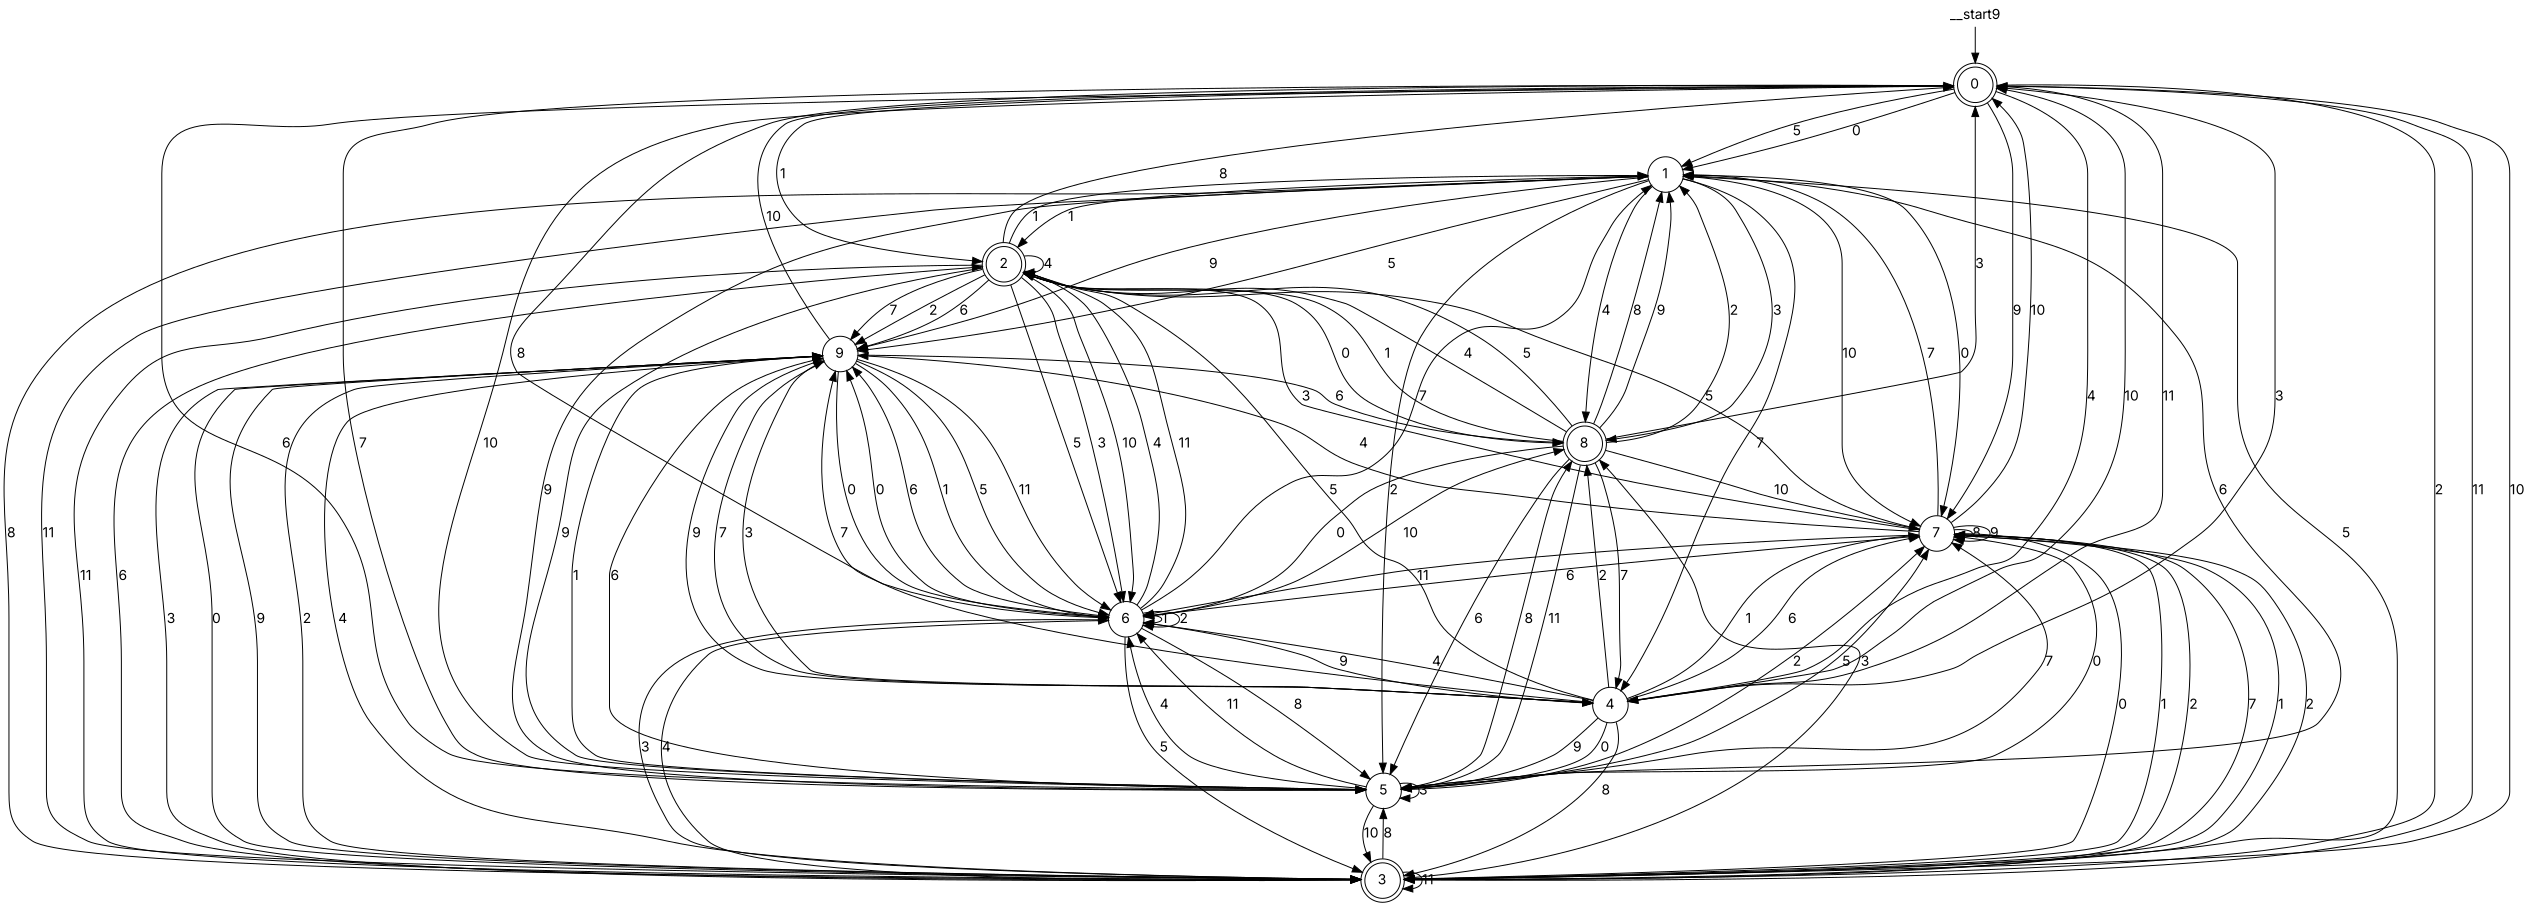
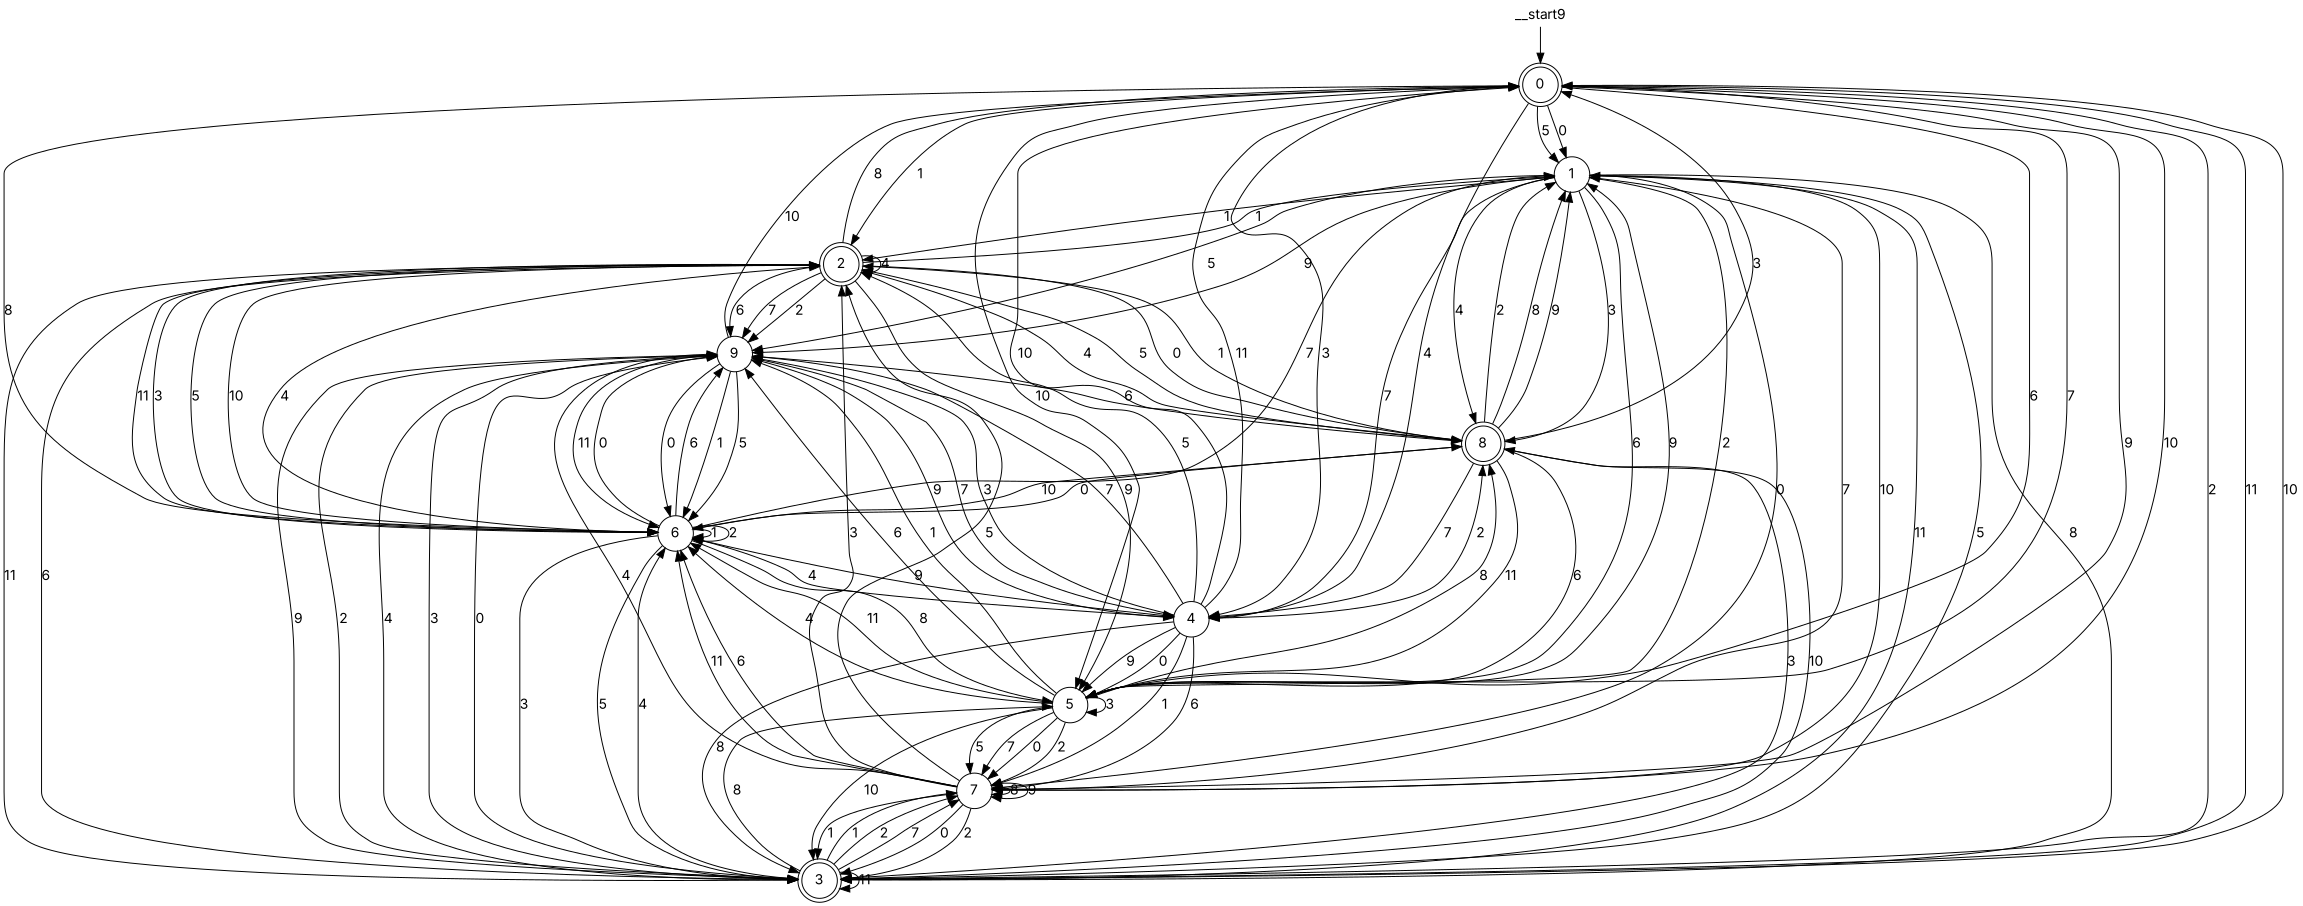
(1756, 493) -> (1601, 825)
